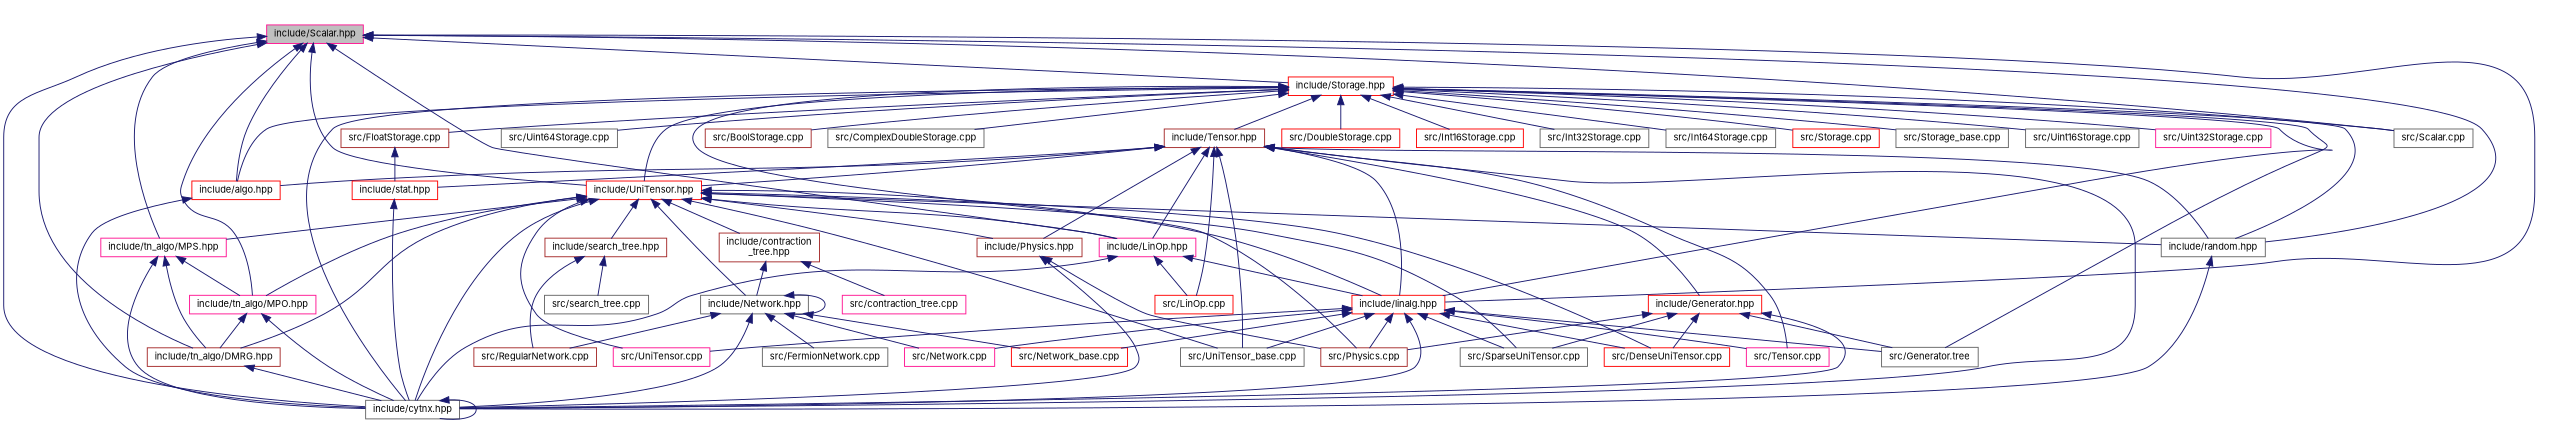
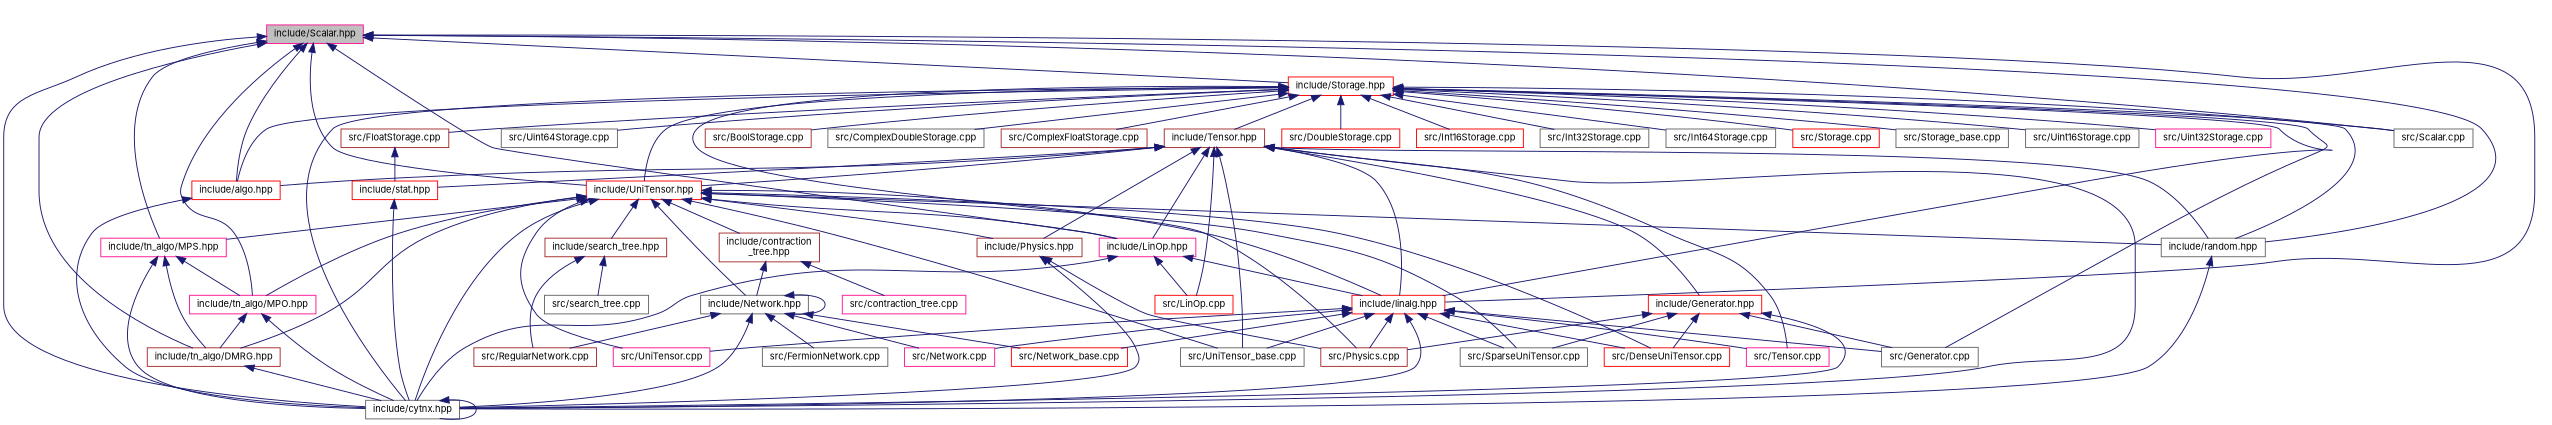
none -> (1074, 138)
(1930, 357) -> (1930, 357)
